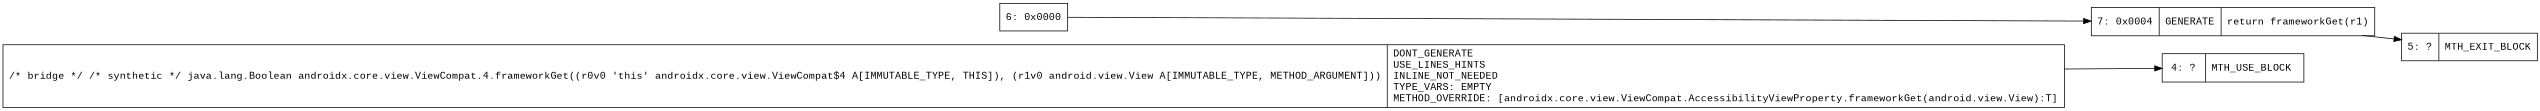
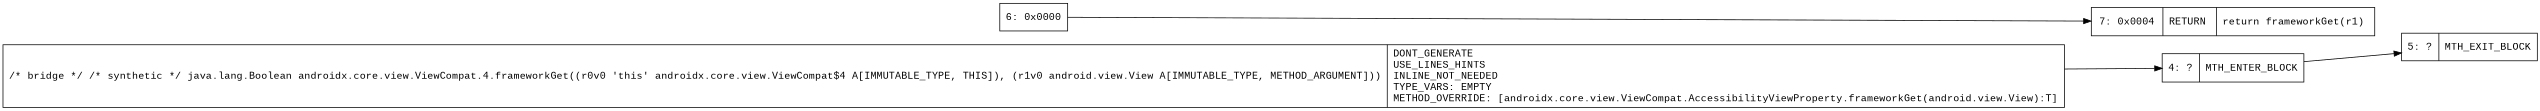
(2190, 21) -> (2188, 21)
(2378, 37) -> (2349, 58)
(2252, 67) -> (2252, 67)
